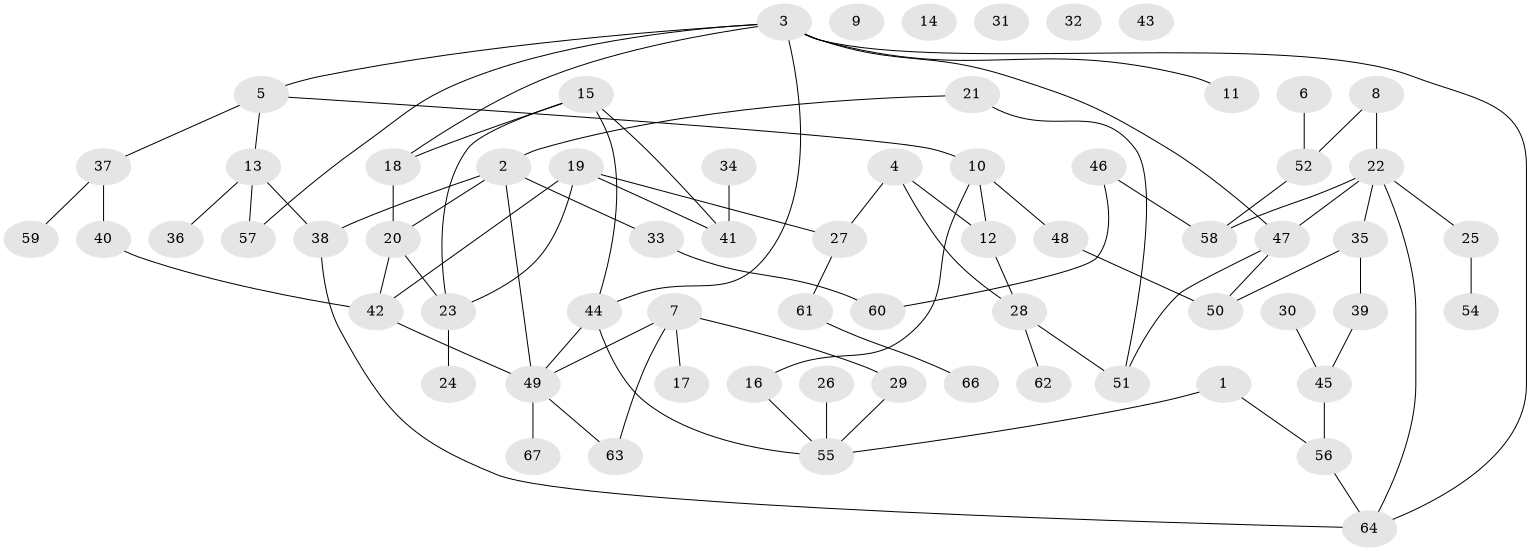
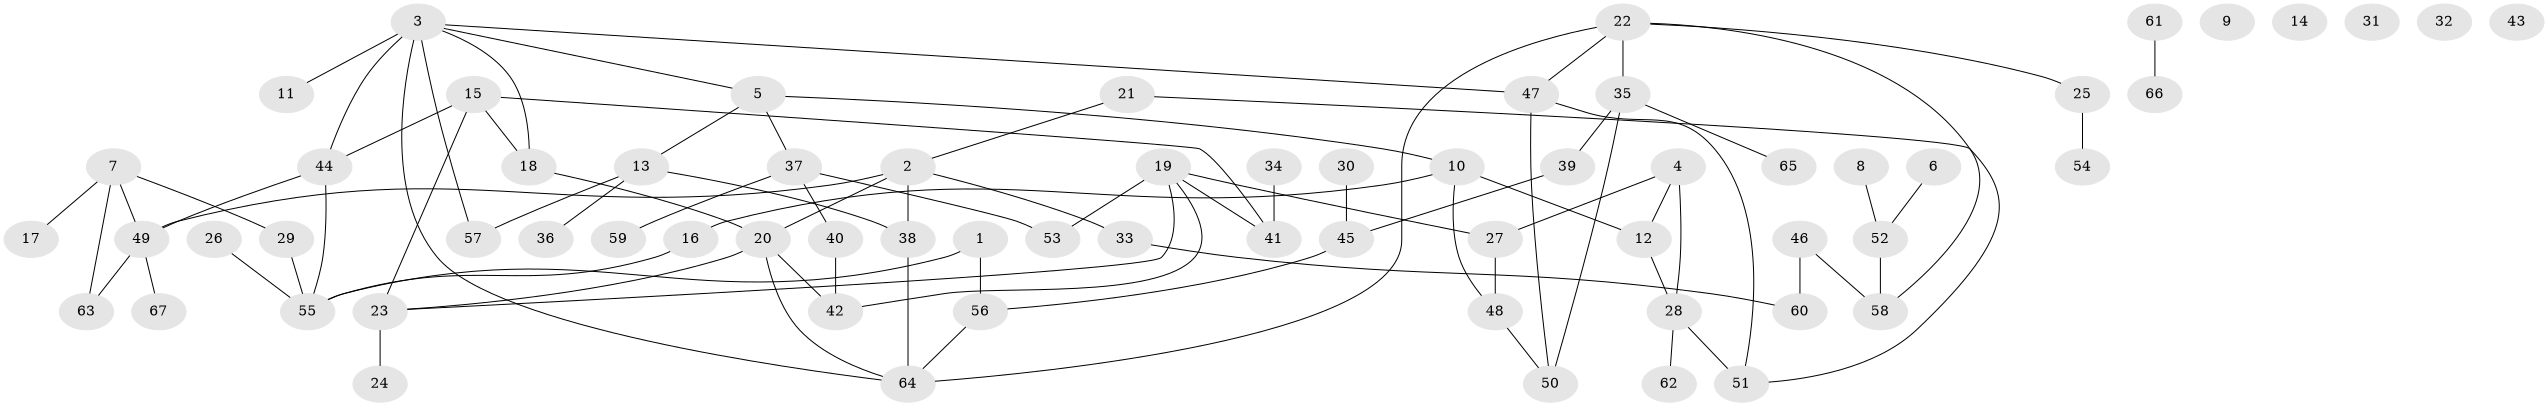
(1377, 131) -> none
none -> (1789, 167)
none -> (1053, 239)
(823, 275) -> (1495, 281)
none -> (805, 335)
(457, 350) -> none
